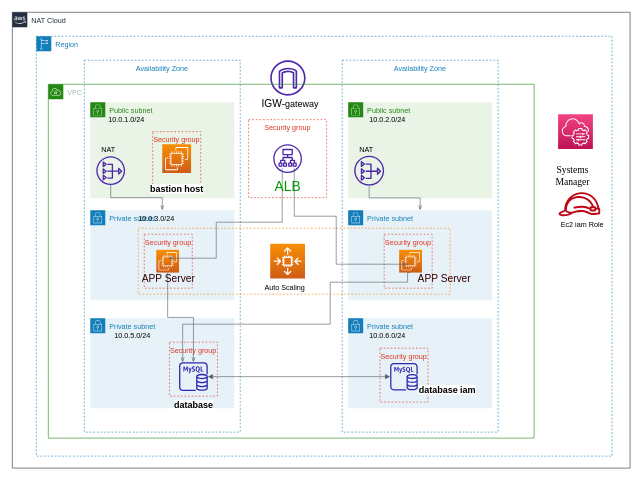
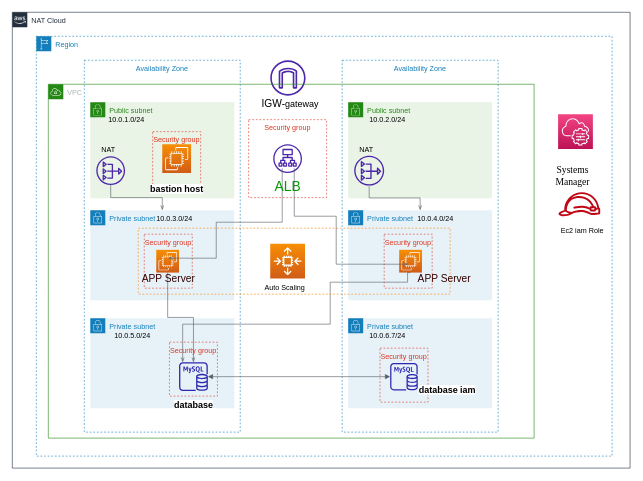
(156, 219) -> (174, 219)
none -> (435, 219)
(582, 225) -> (582, 231)
(388, 336) -> (388, 336)
